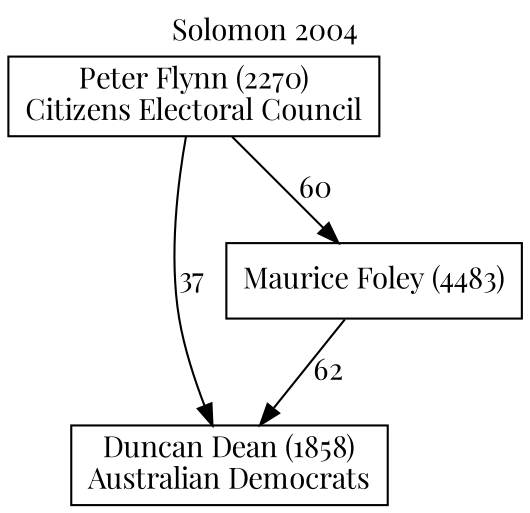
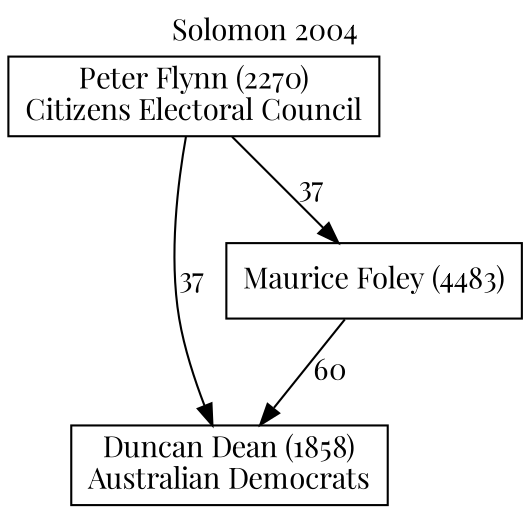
(315, 190) -> (312, 190)
(329, 372) -> (330, 372)
